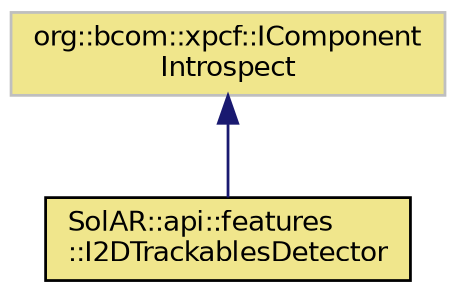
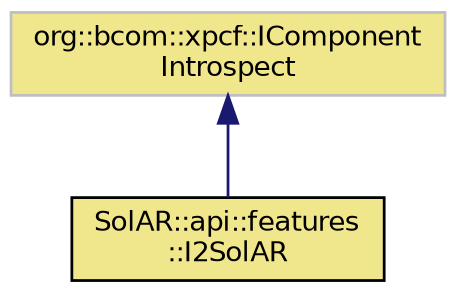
(228, 239) -> (228, 239)
